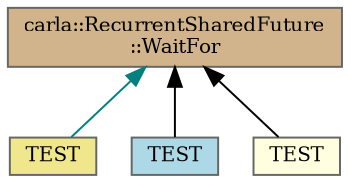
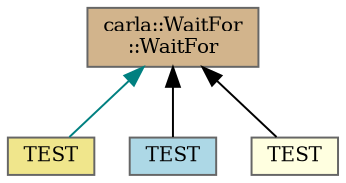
(175, 37) -> (173, 37)
